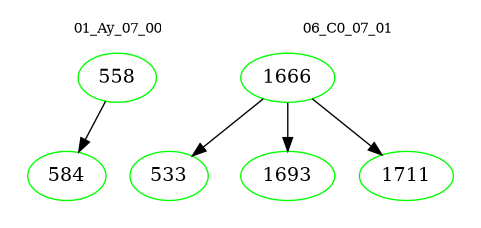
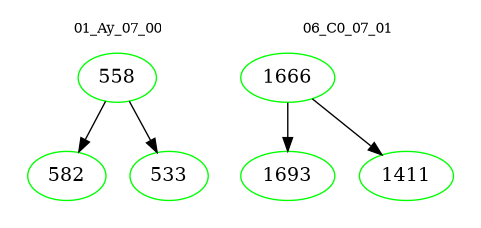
(239, 118) -> (140, 121)
(67, 176) -> (67, 176)
(406, 176) -> (406, 176)
